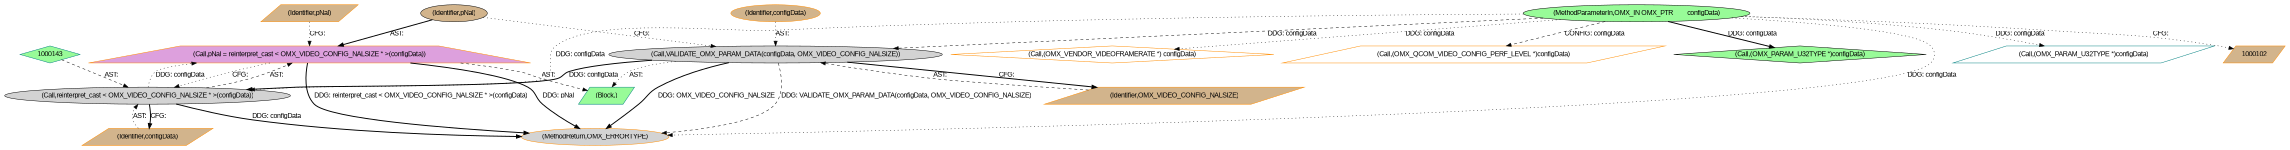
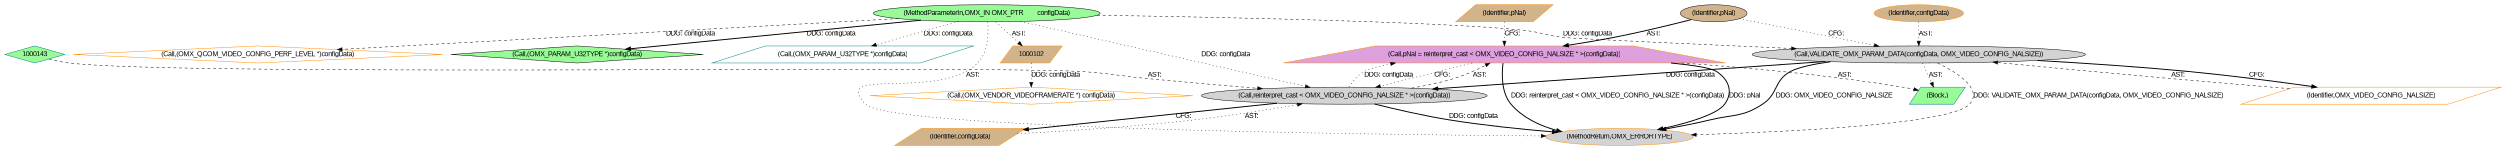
(1370, 34) -> (1031, 74)
(1595, 34) -> (690, 34)
(2162, 34) -> (1020, 34)
(1474, 54) -> (258, 54)
(1932, 75) -> (974, 75)
(1174, 96) -> (2371, 96)
